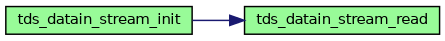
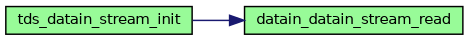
(342, 20) -> (354, 20)
